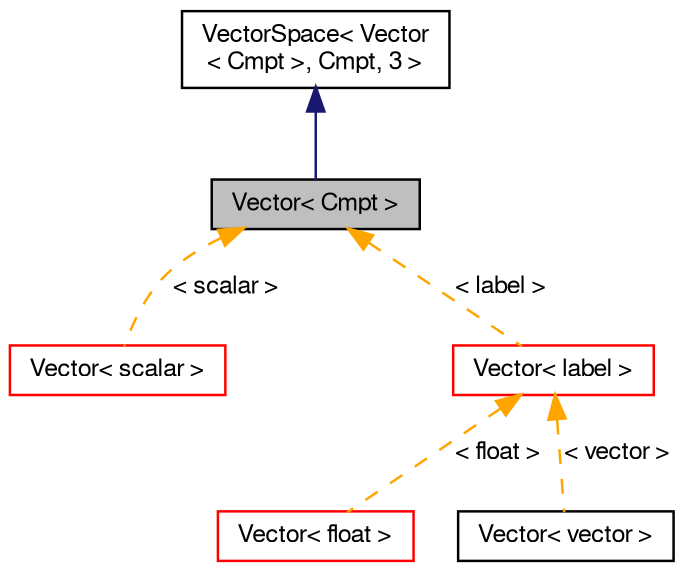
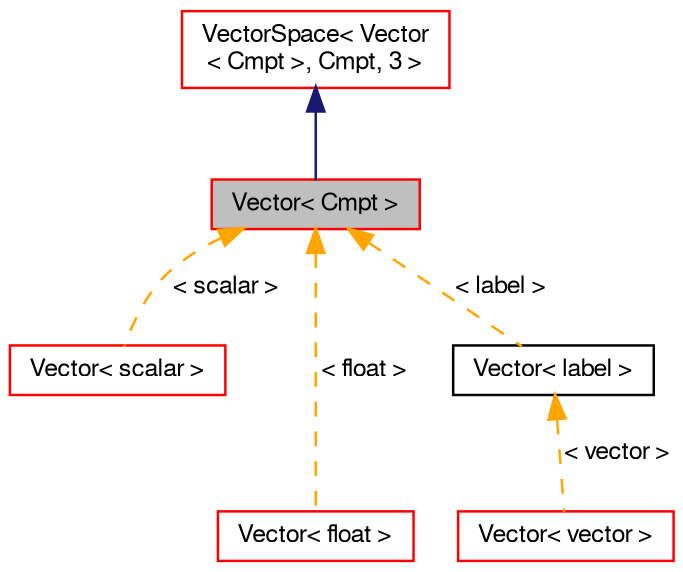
(316, 50) -> (316, 50)
(316, 204) -> (316, 204)
(553, 370) -> (553, 370)
(424, 460) -> (316, 383)
(566, 536) -> (566, 536)
